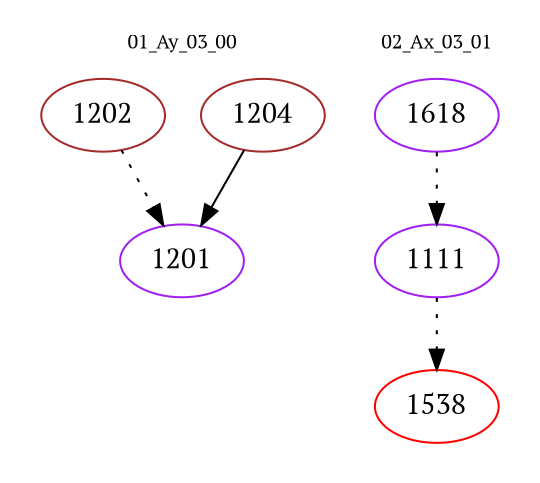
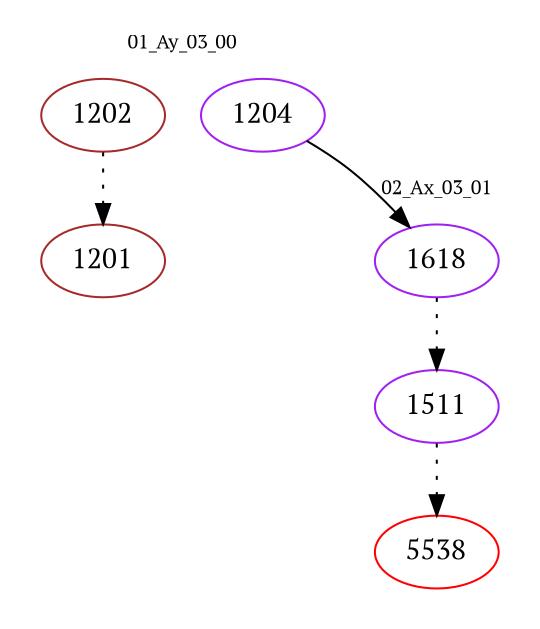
(263, 115) -> (263, 115)
(228, 179) -> (371, 188)
(182, 261) -> (103, 261)
(437, 261) -> (437, 406)
(437, 406) -> (437, 552)
